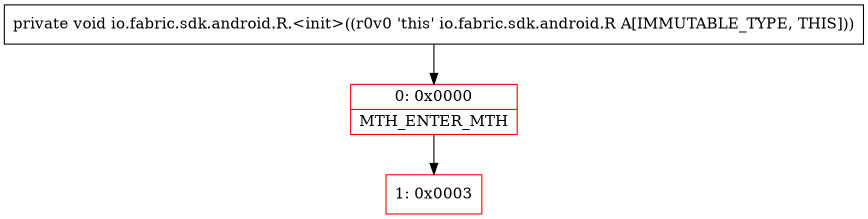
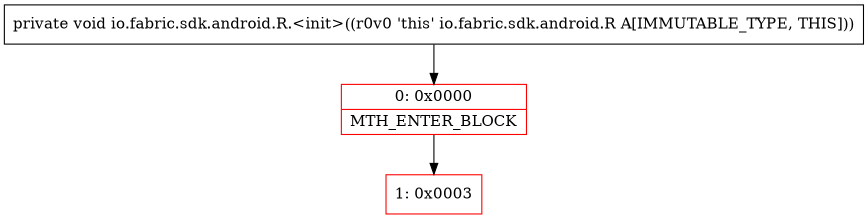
(434, 121) -> (434, 121)
